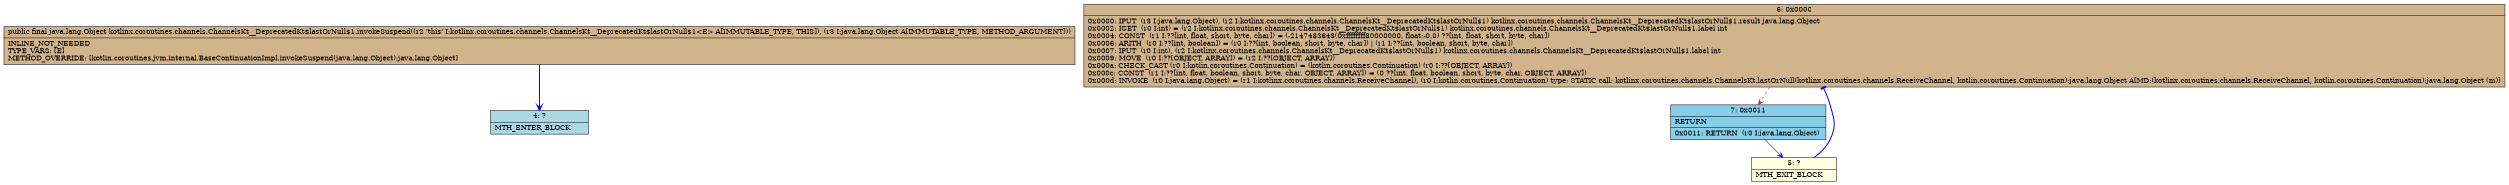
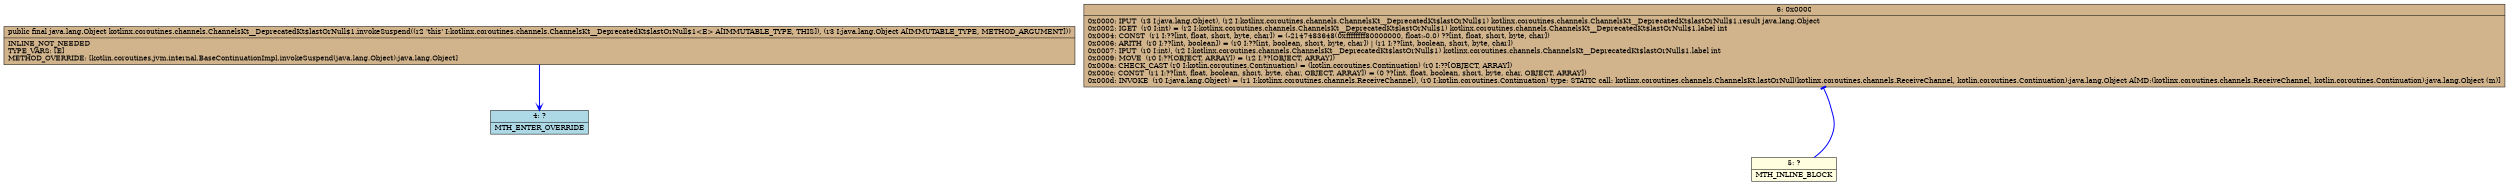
(1748, 122) -> none
(533, 128) -> (539, 128)
(1789, 175) -> (1794, 175)
